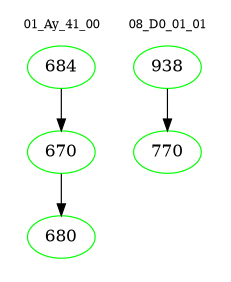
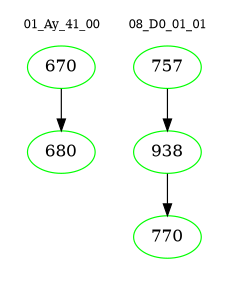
(61, 67) -> none
none -> (167, 67)
